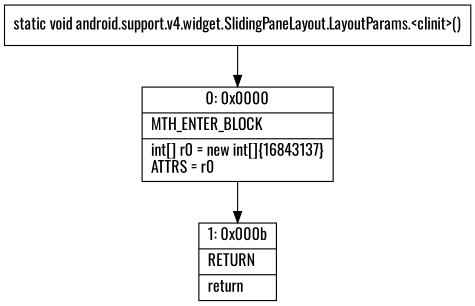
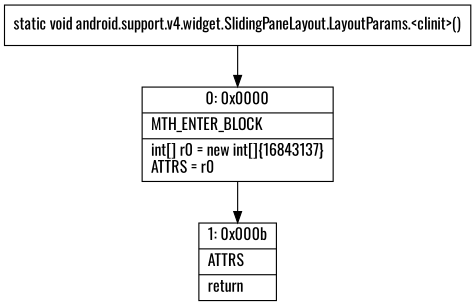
(232, 261) -> (226, 261)
